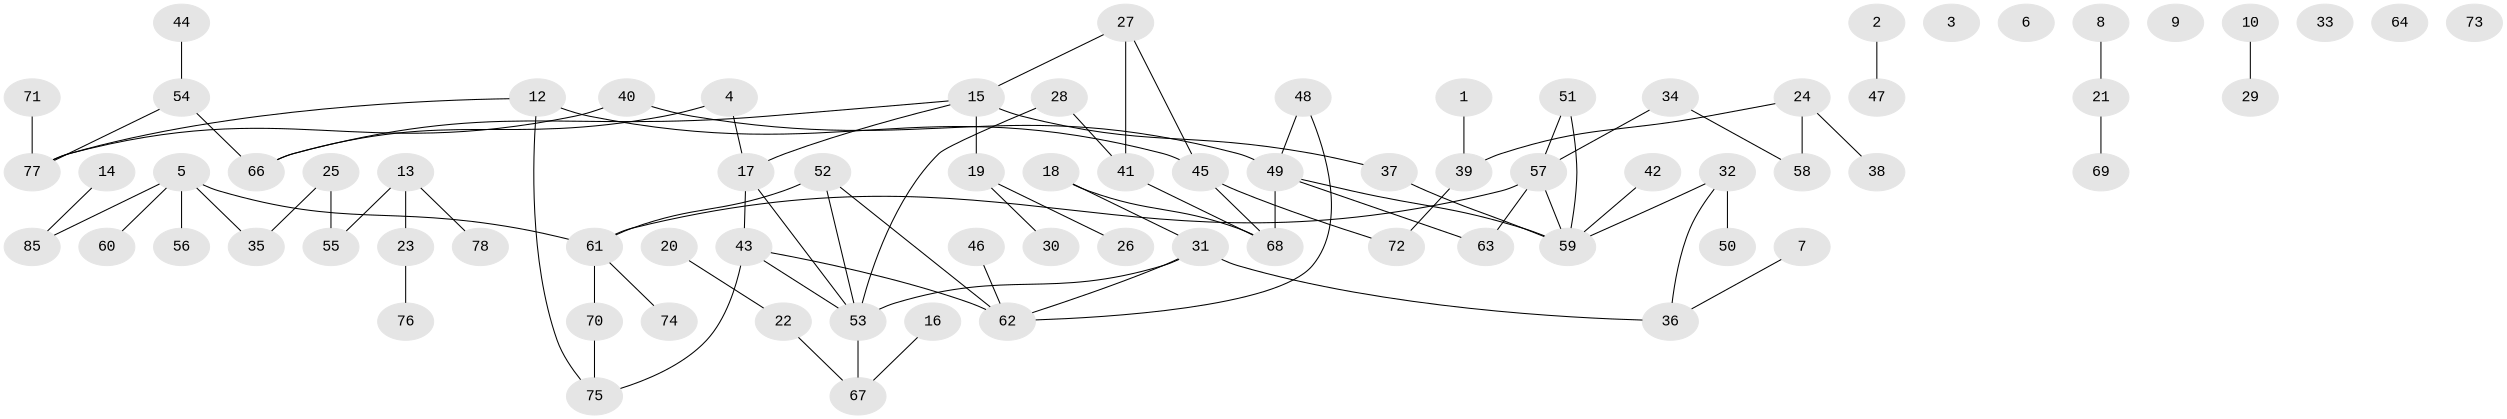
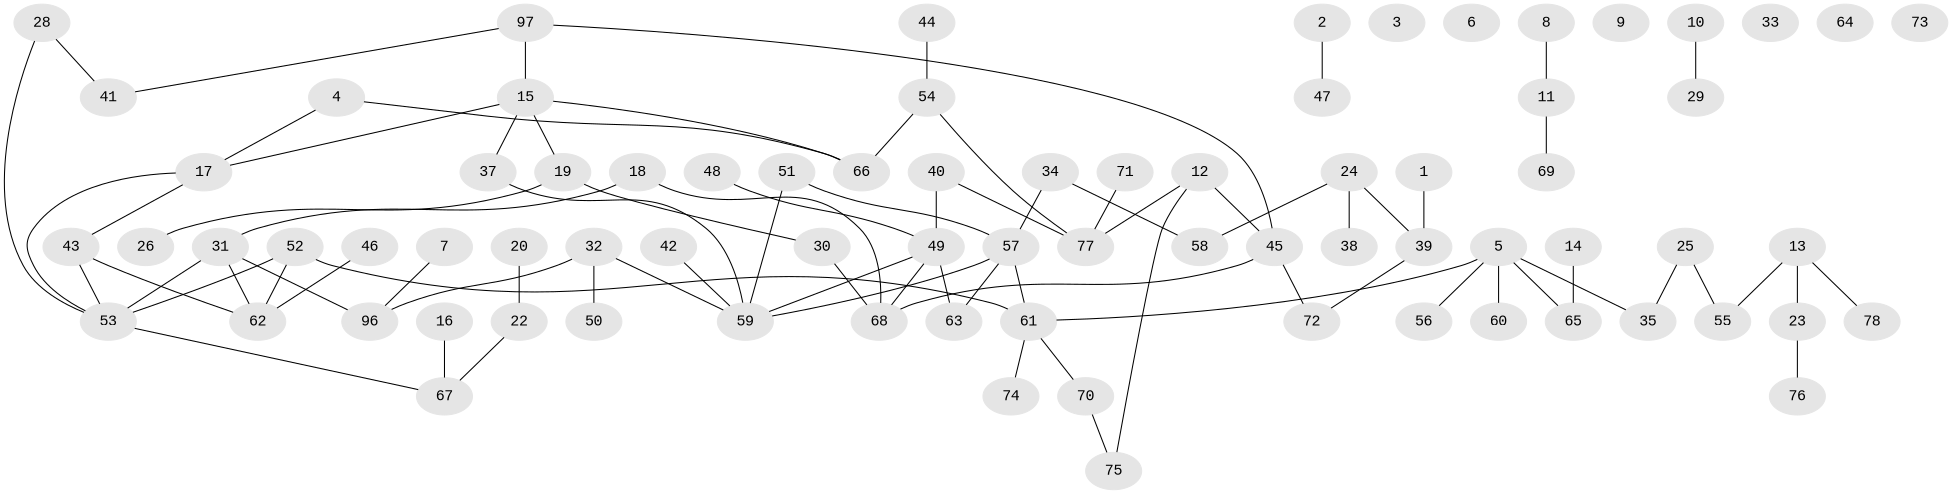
(1126, 23) -> (525, 23)
(2101, 98) -> (1546, 98)
(1200, 210) -> (853, 287)
(32, 247) -> (1573, 322)
(1255, 294) -> none
(1670, 322) -> (370, 322)
(701, 346) -> none
